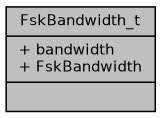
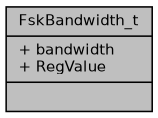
(81, 67) -> (63, 67)
